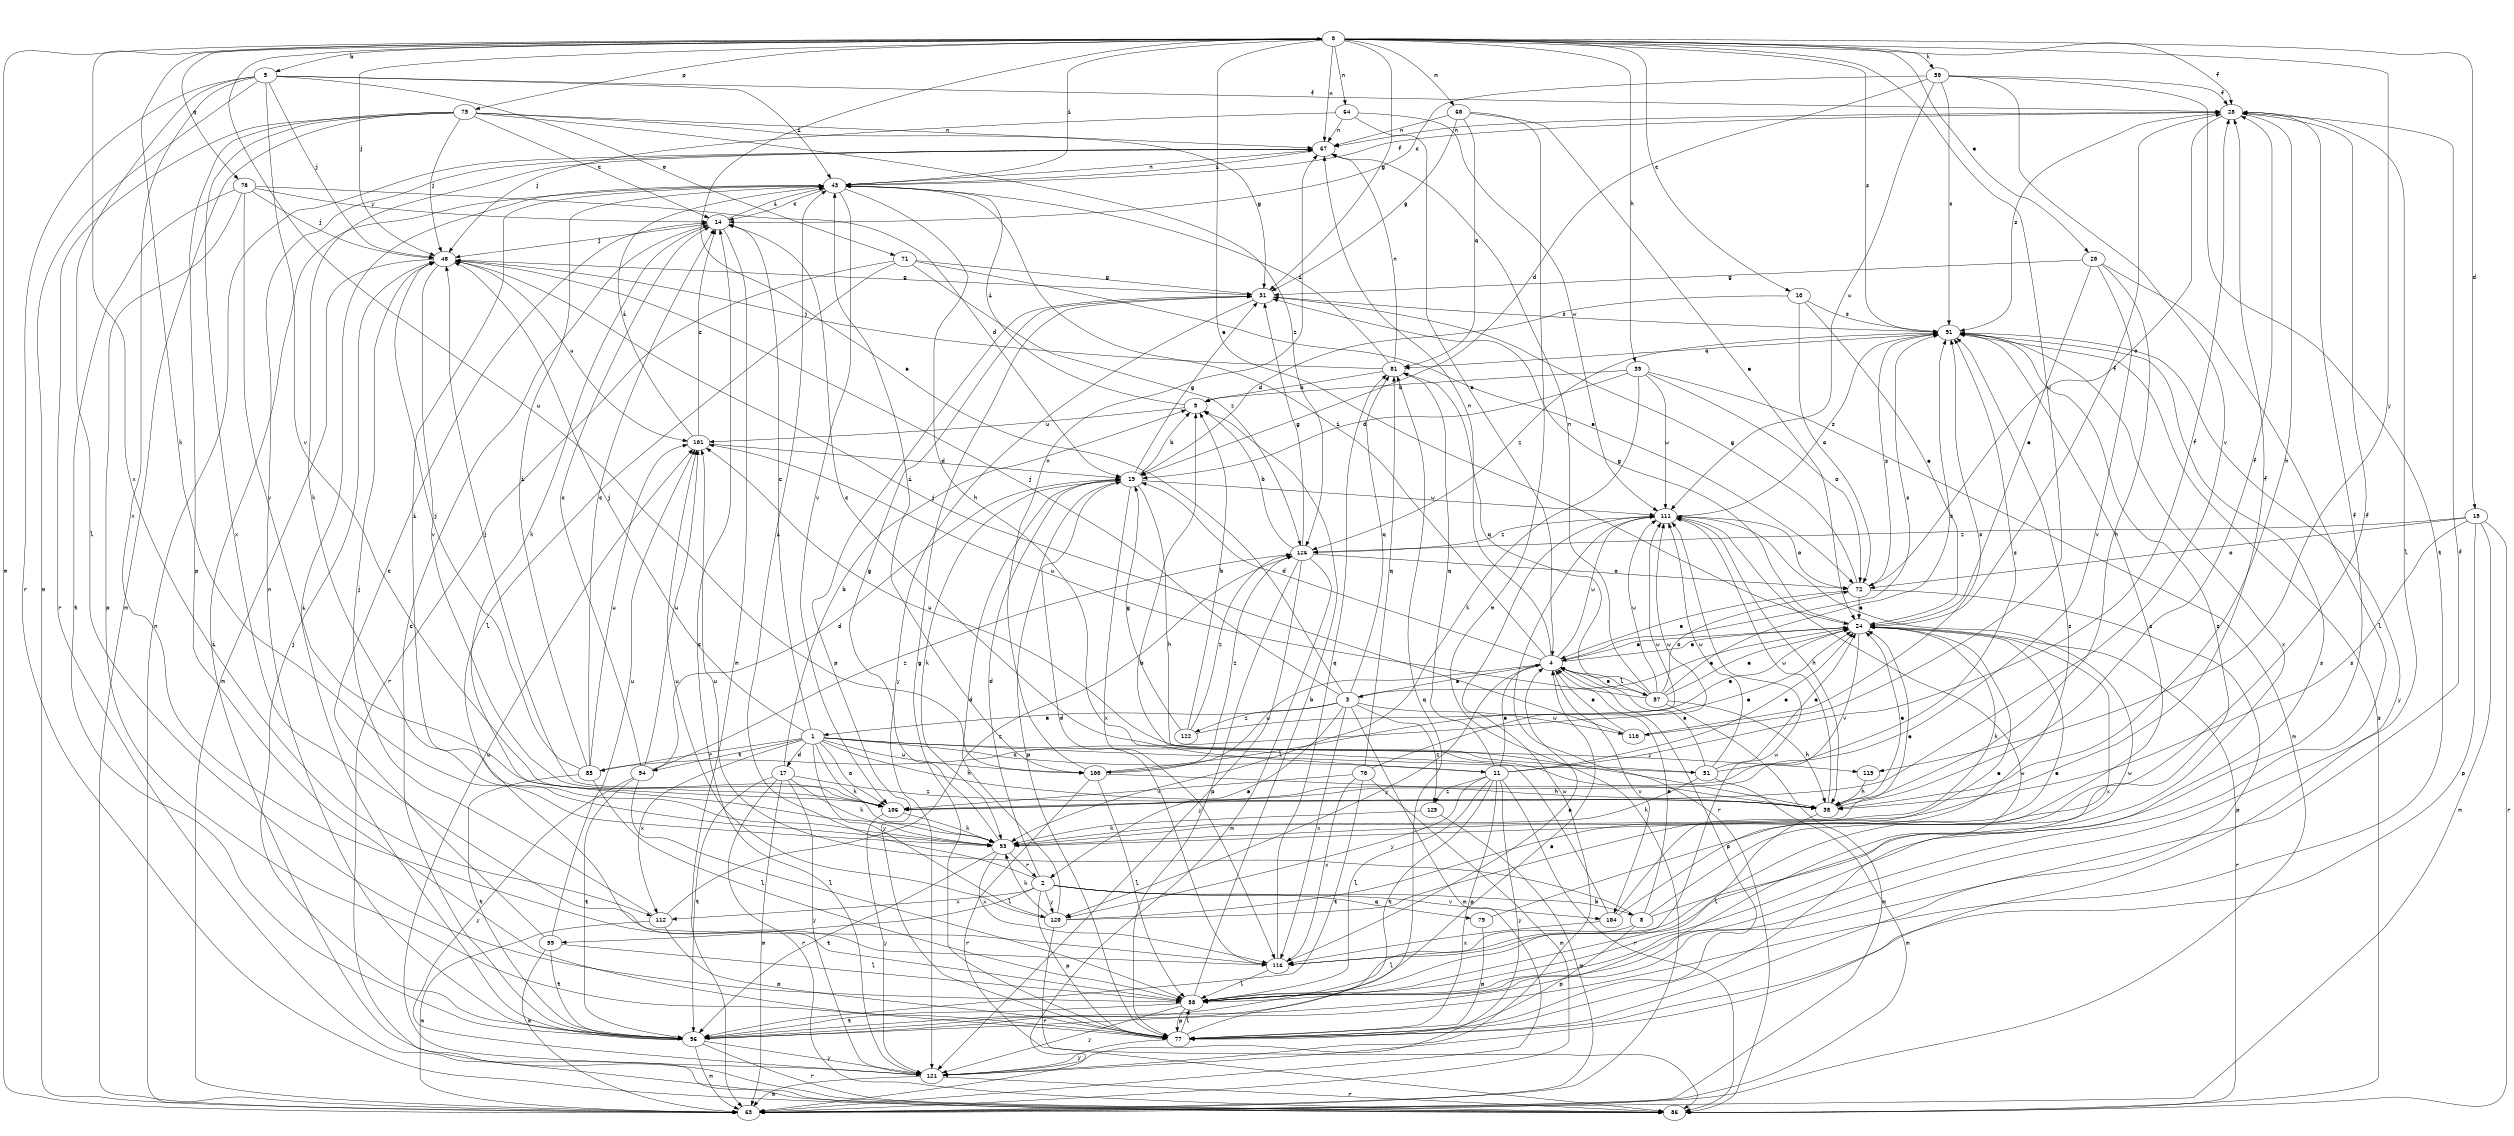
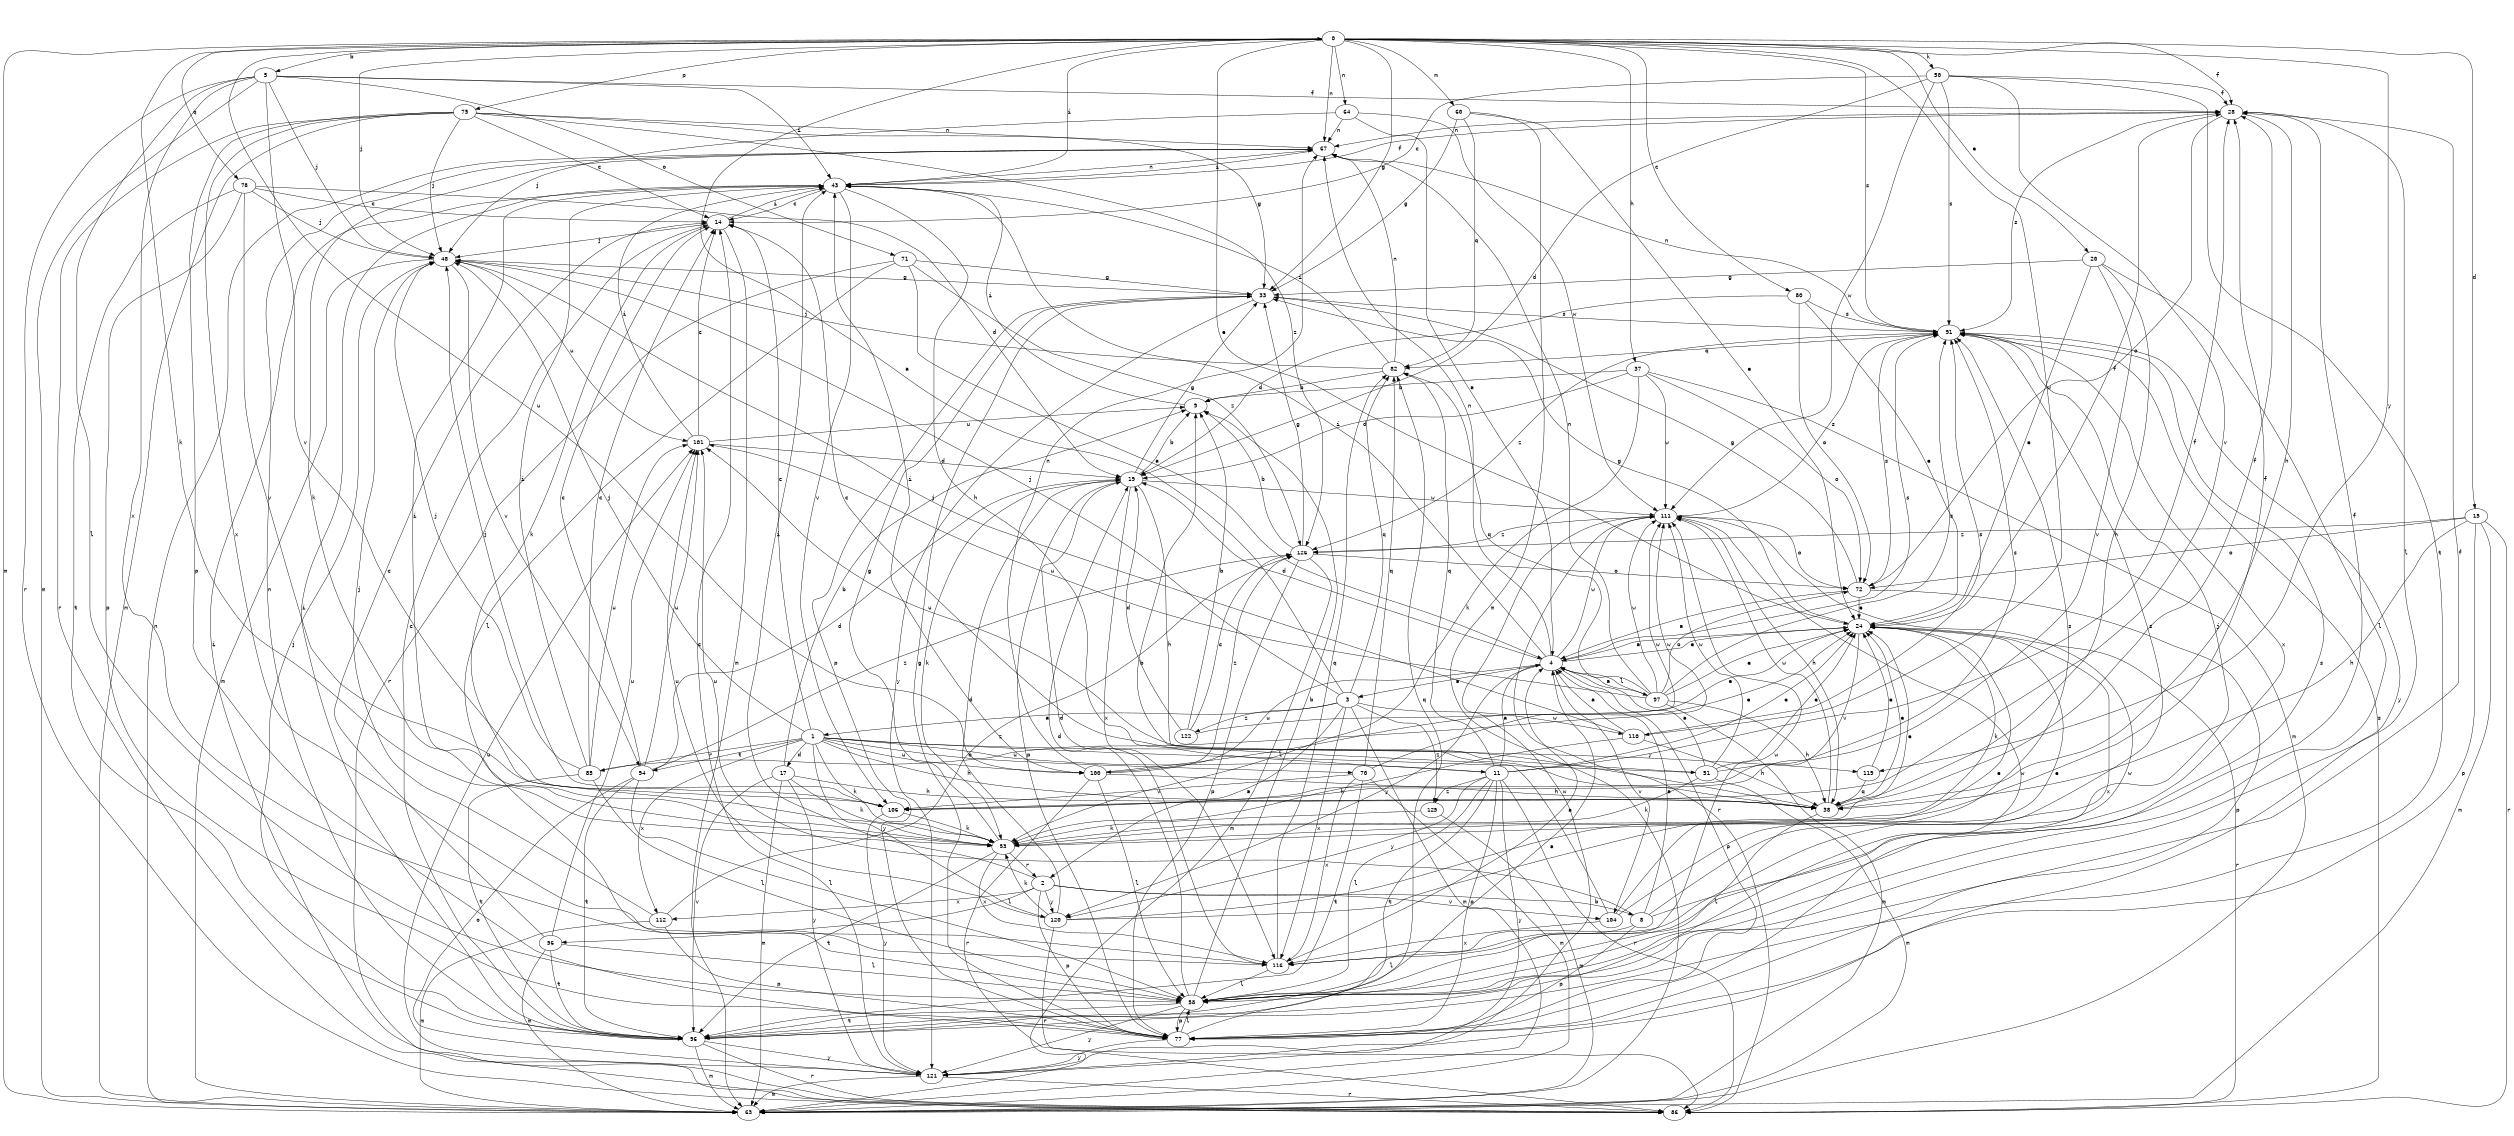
(93, 79) -> none
(1396, 129) -> (1643, 237)
(373, 204) -> (373, 204)
(1263, 296) -> (1263, 296)
(1799, 296) -> (1799, 296)
(1406, 361) -> (1210, 491)
(1394, 369) -> (1394, 369)
(1638, 369) -> (1638, 369)
(950, 429) -> (945, 423)
(1128, 608) -> (1128, 608)
(2218, 626) -> (2218, 626)
(1220, 645) -> (1220, 645)
(2352, 663) -> (2352, 663)
(990, 664) -> (1056, 741)
(1629, 684) -> (1888, 701)
(486, 691) -> (506, 525)
(1657, 700) -> (1657, 700)
(1015, 755) -> (1015, 755)
none -> (1747, 775)
(846, 778) -> (1019, 761)
none -> (1380, 781)
(928, 792) -> (928, 792)
(1863, 792) -> (1863, 792)
(1154, 849) -> none
(697, 902) -> (697, 902)
(478, 920) -> (478, 920)
(1482, 920) -> none
(551, 943) -> (551, 943)
(1041, 1094) -> none
